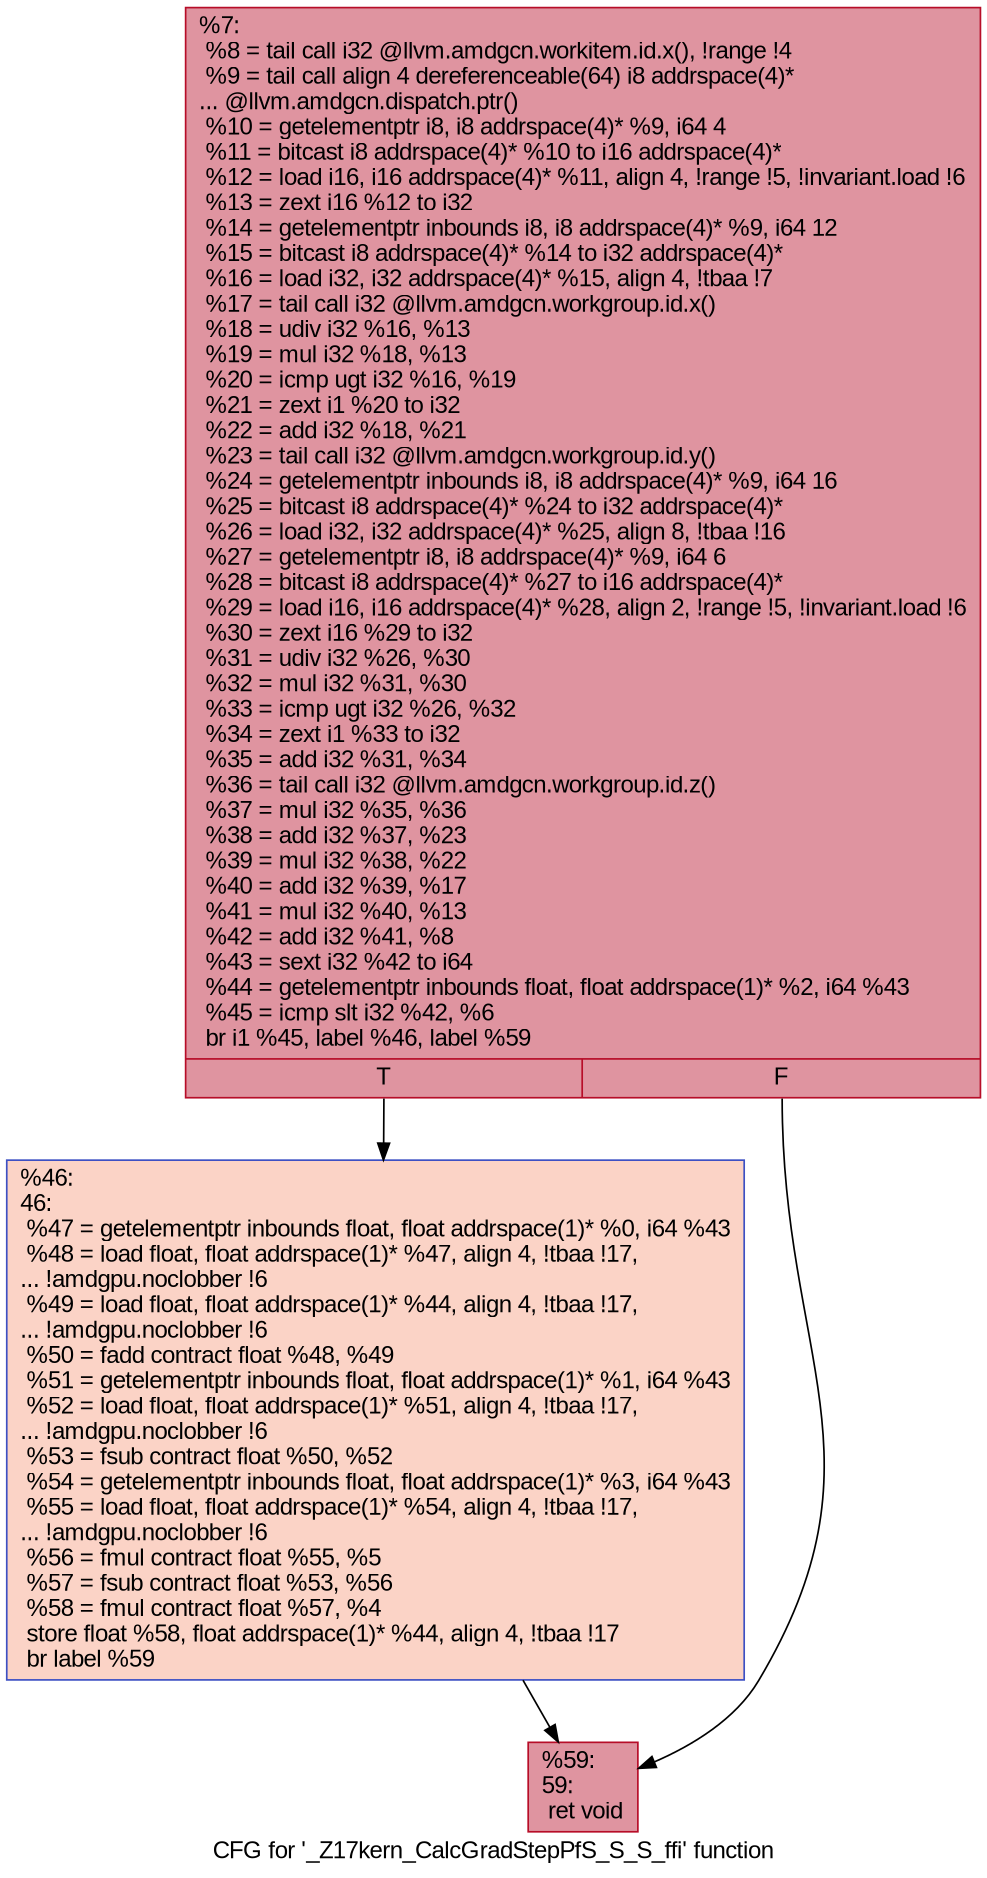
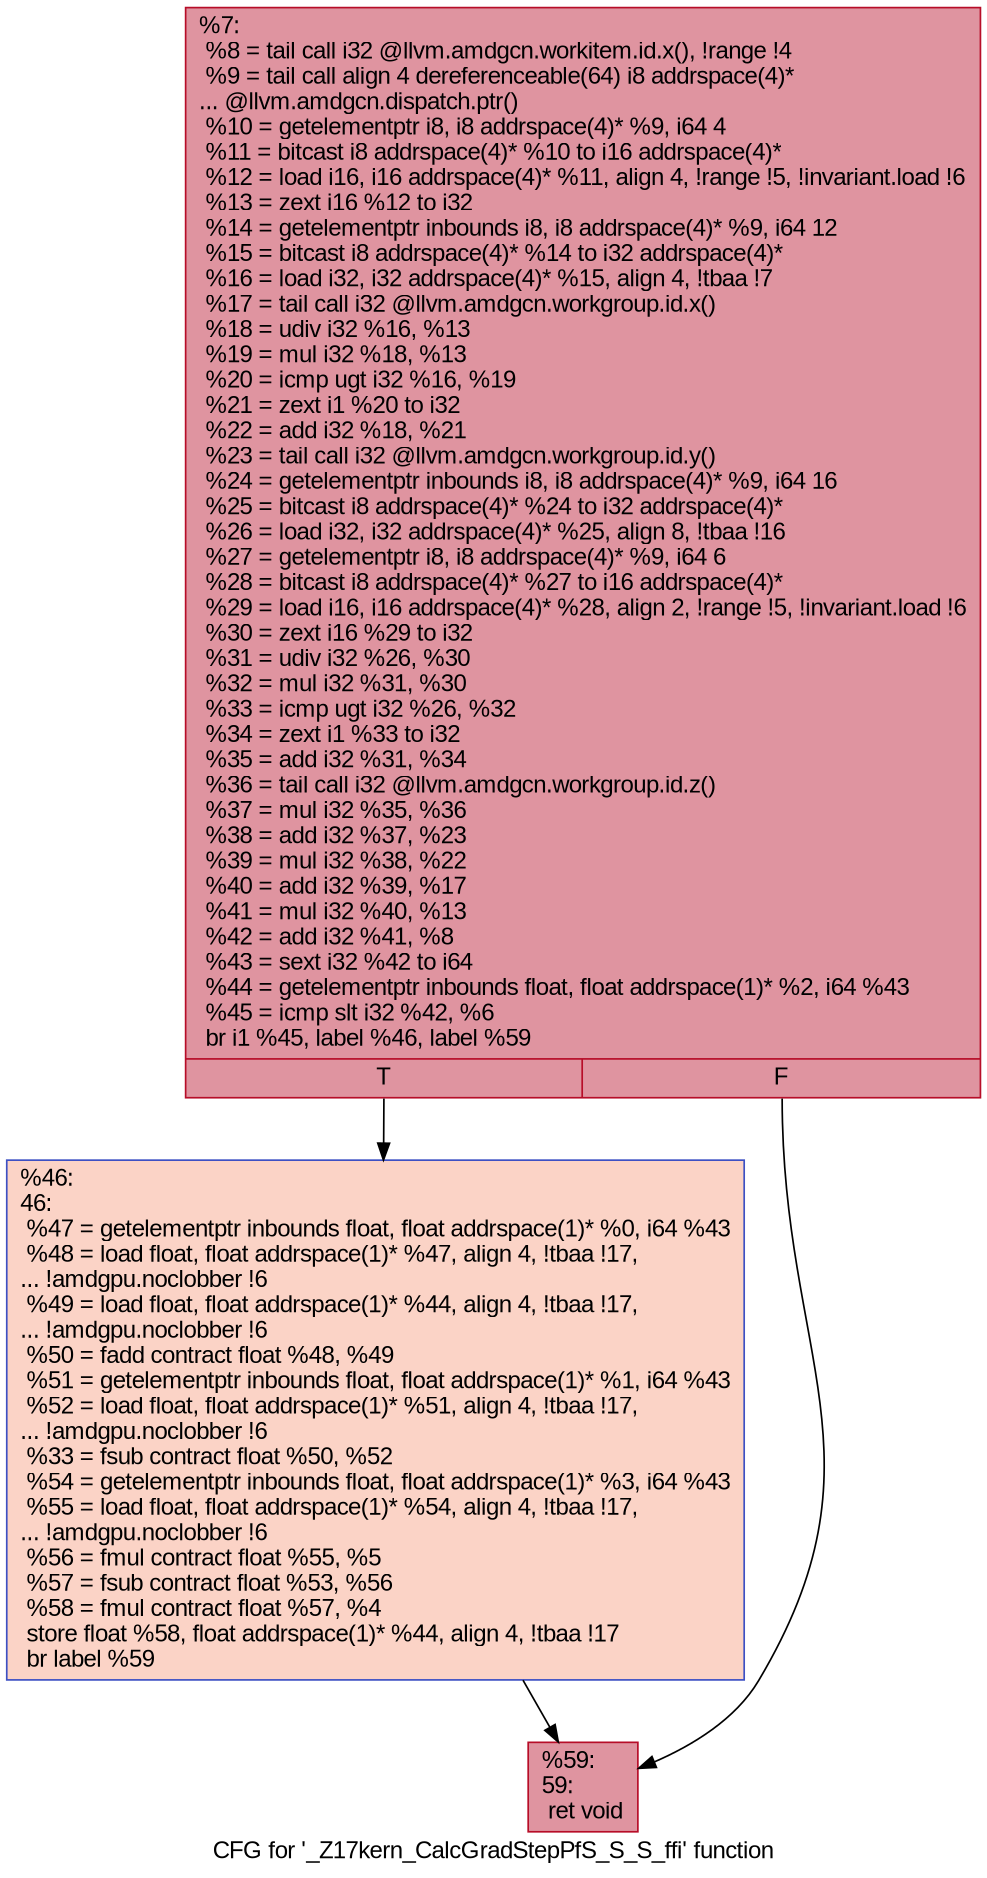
(207, 1457) -> (207, 1457)
